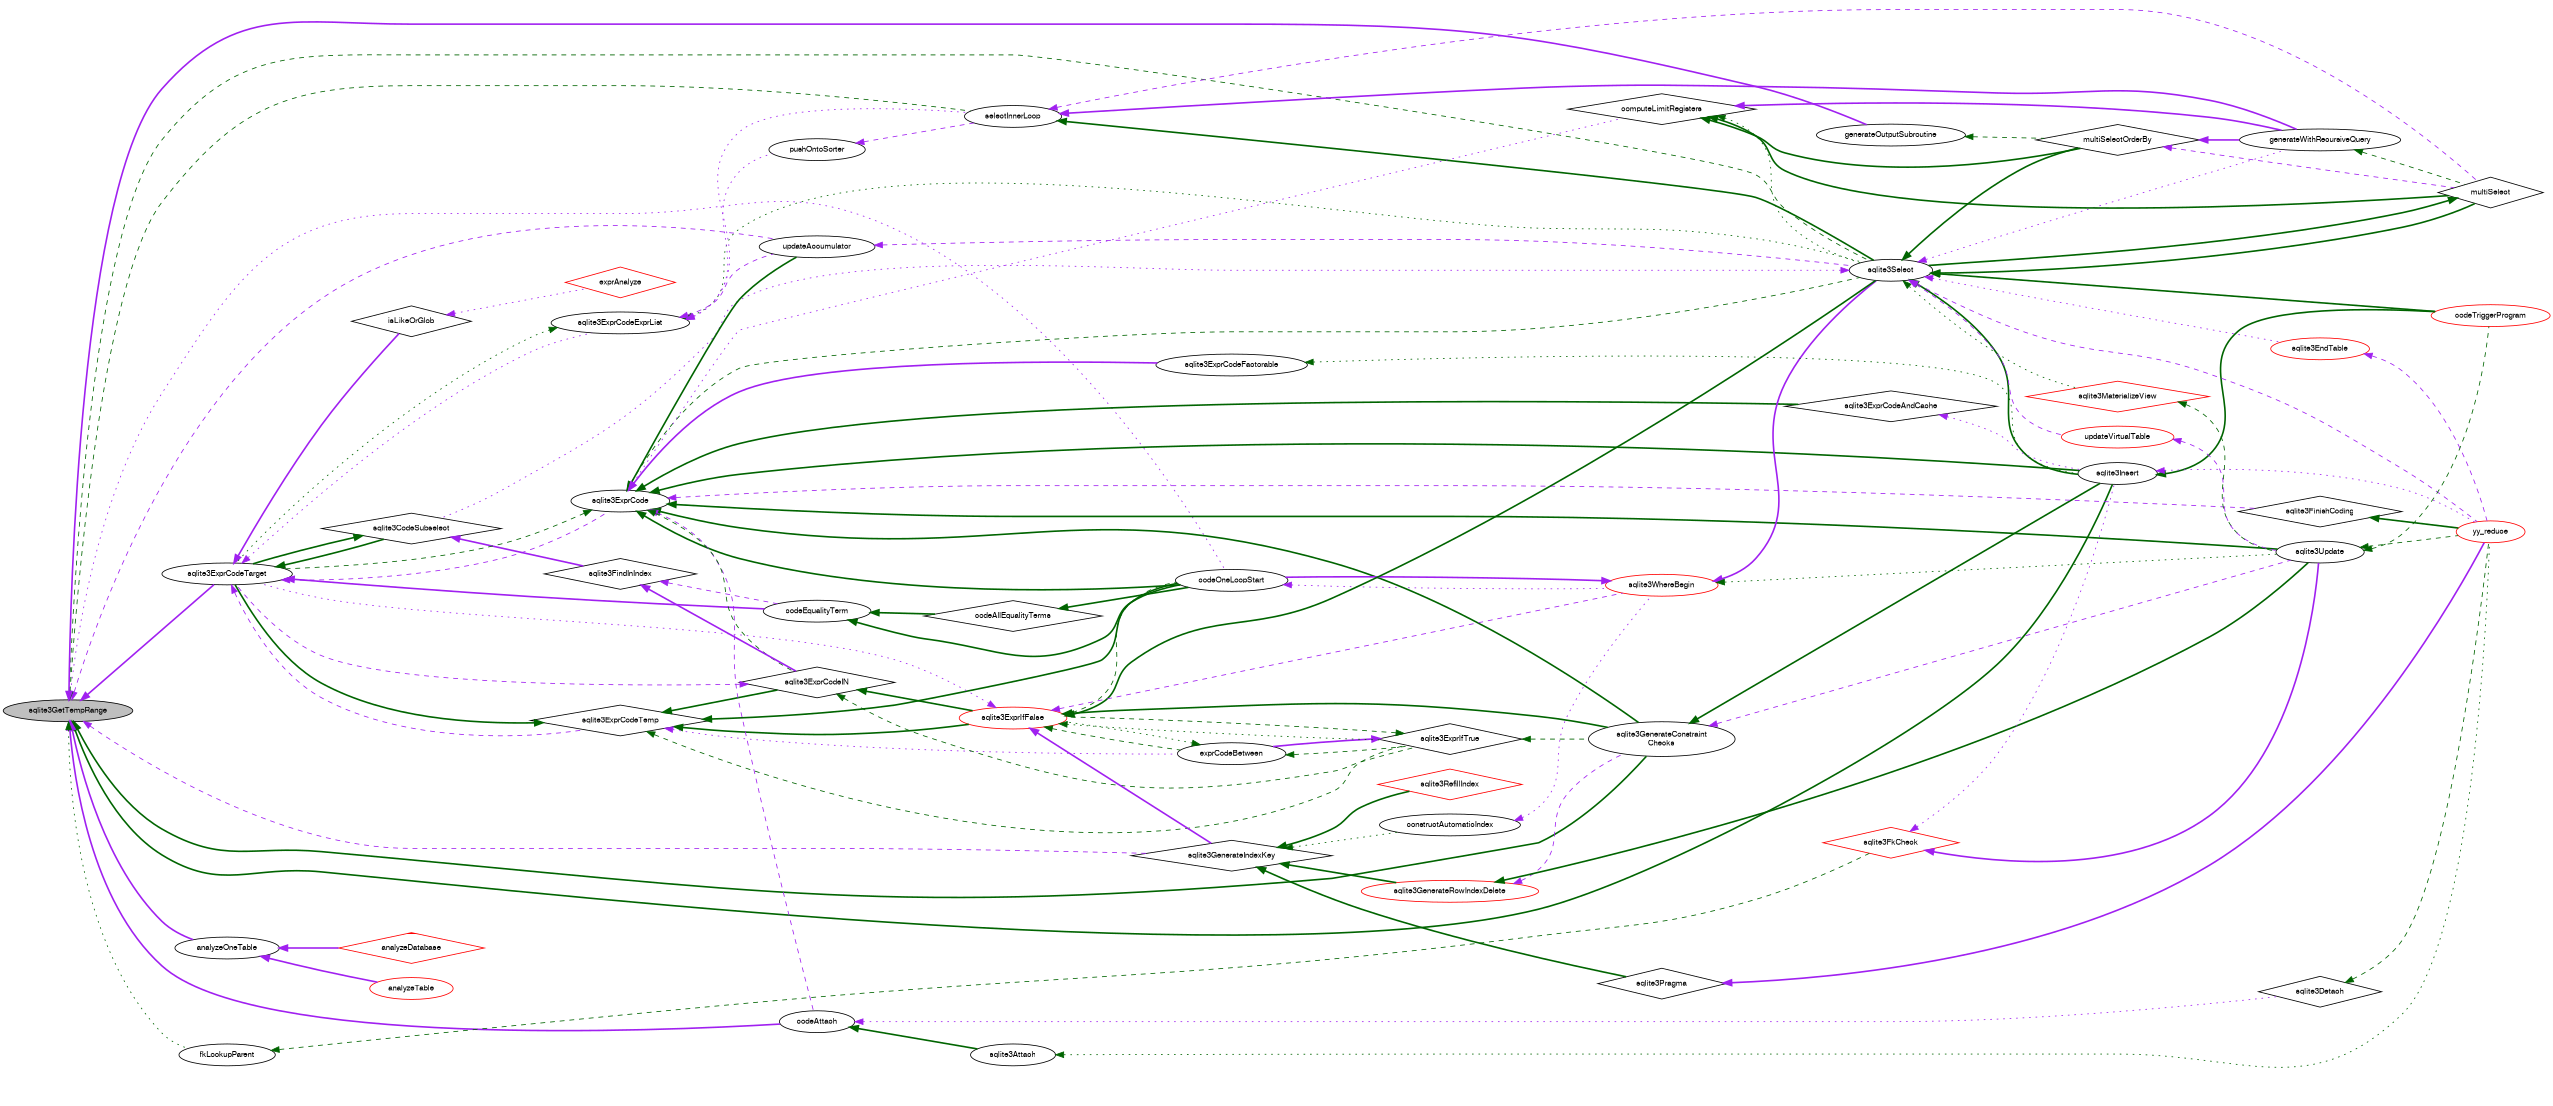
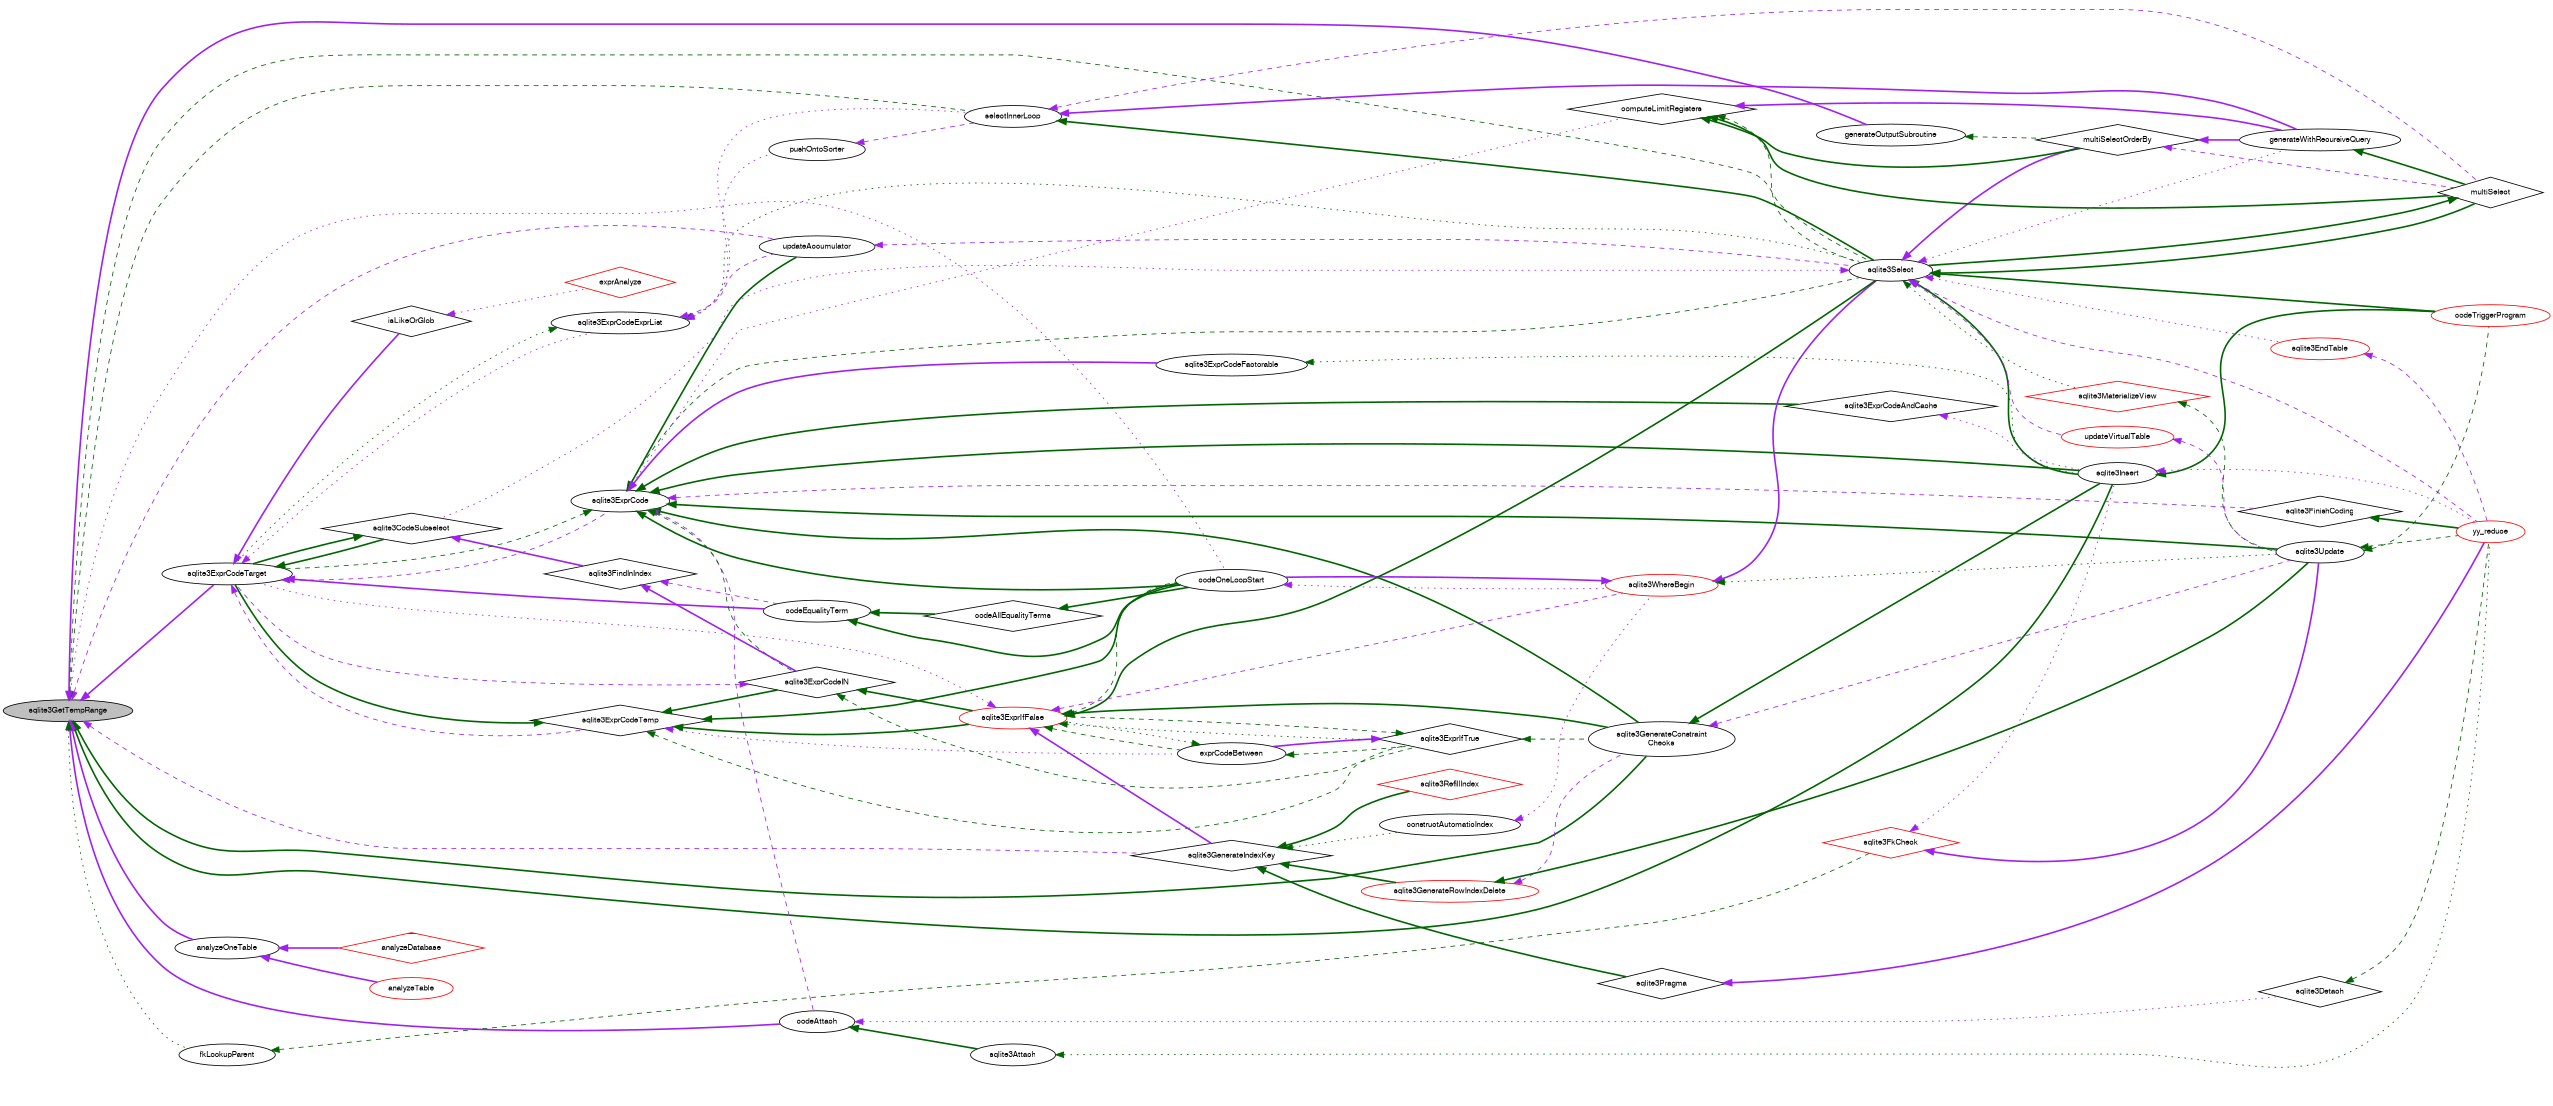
(2414, 168) -> (2414, 168)
(1987, 190) -> (1987, 190)
(1783, 217) -> (1783, 217)
